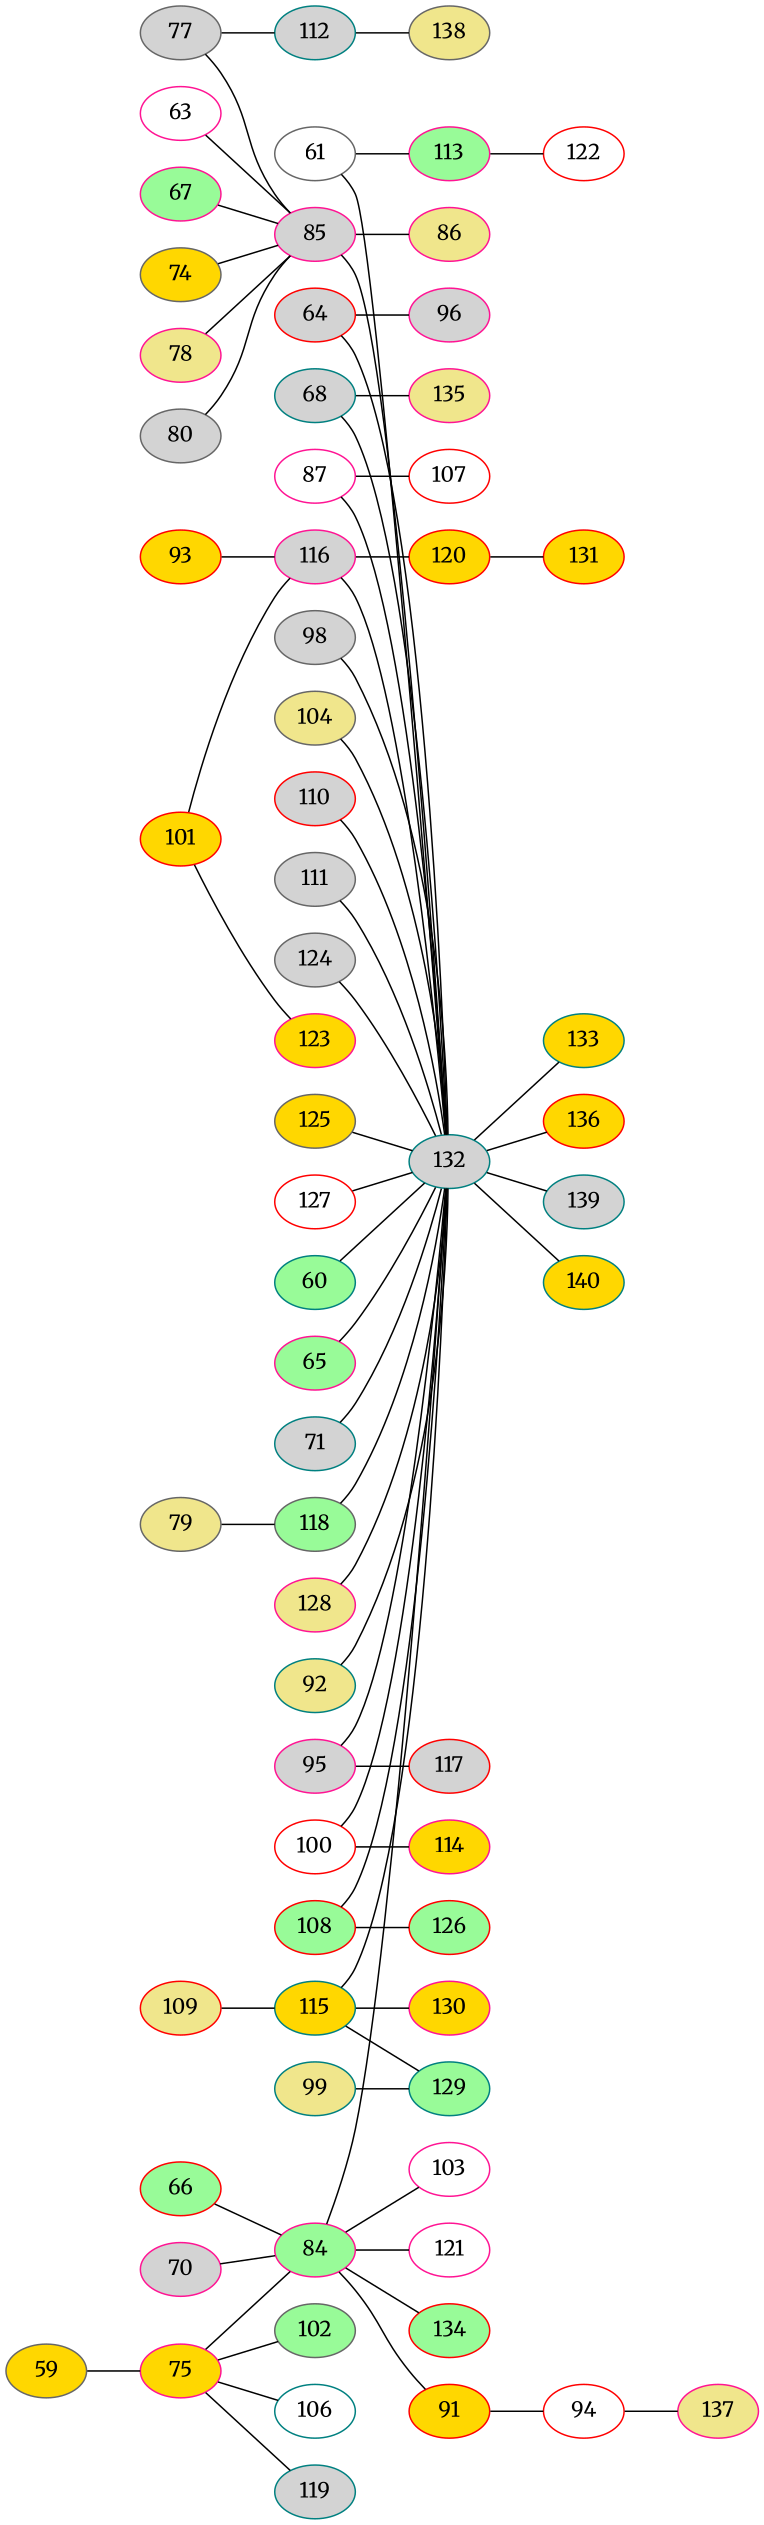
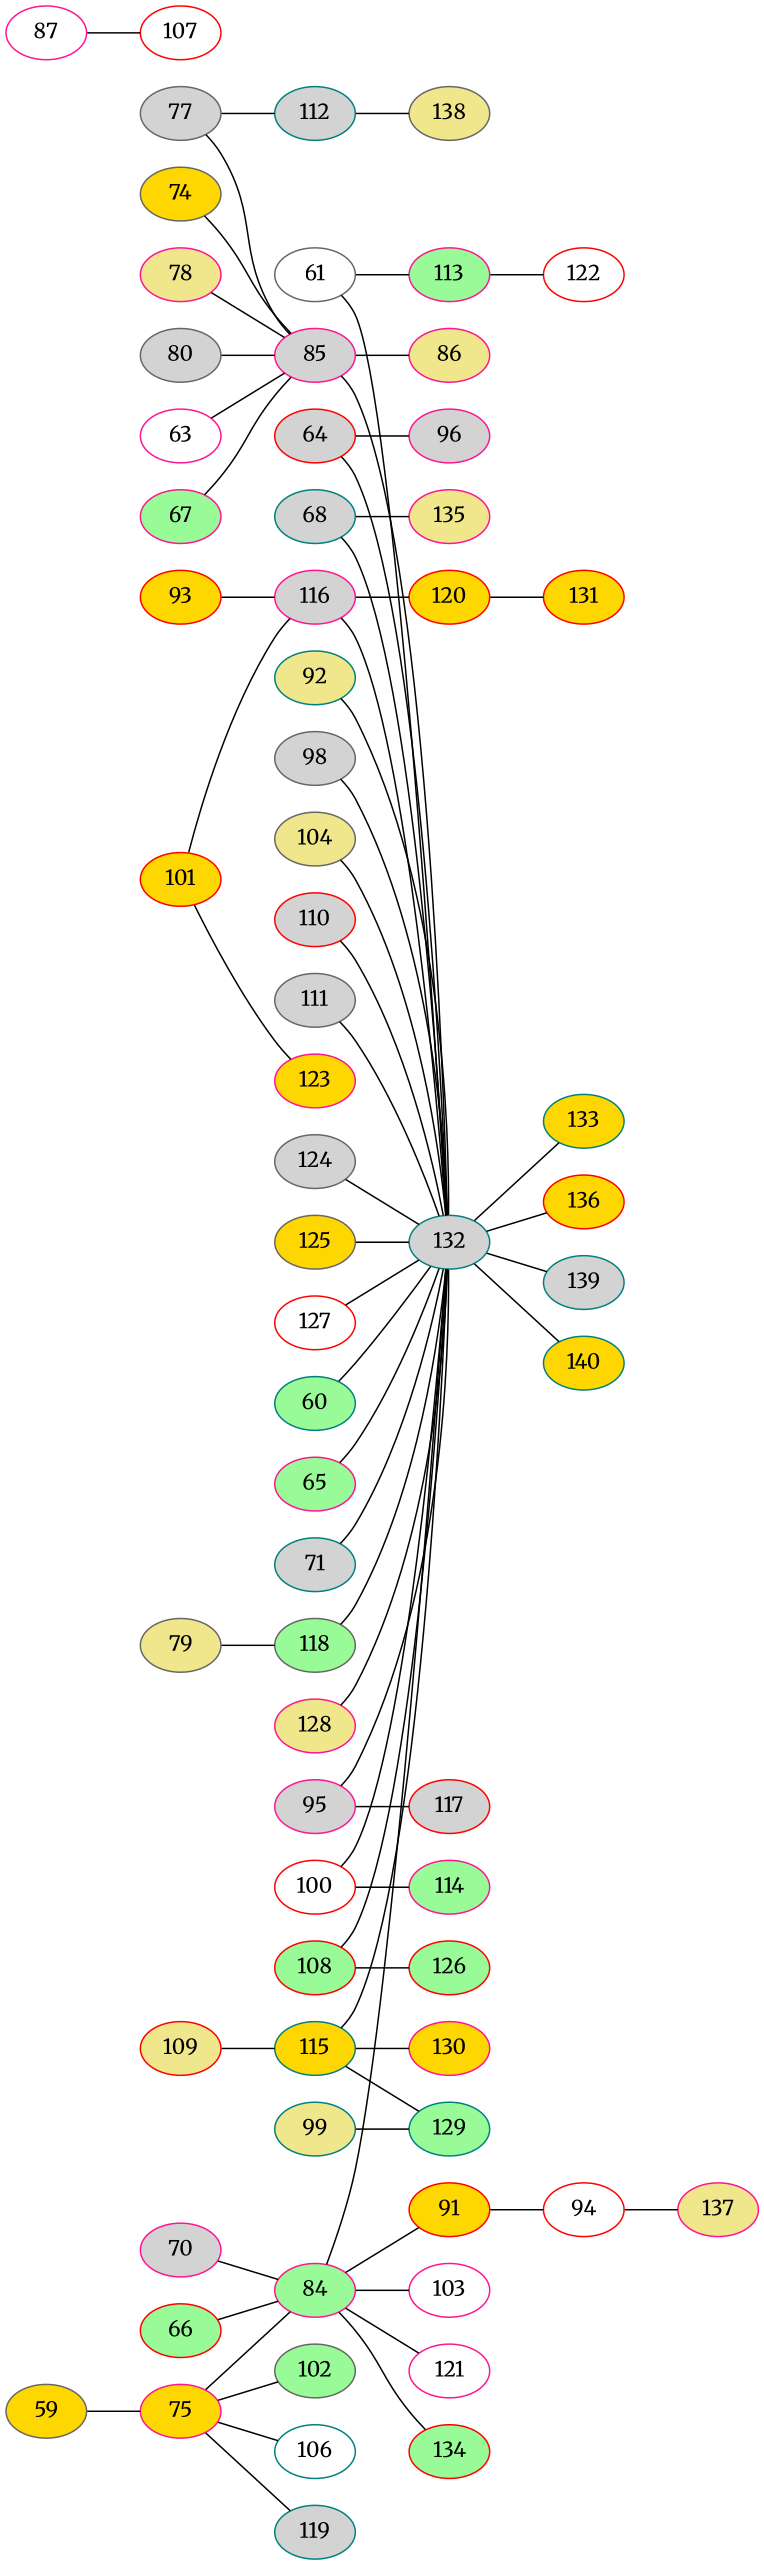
(400, 698) -> none
(449, 1847) -> (449, 1887)
